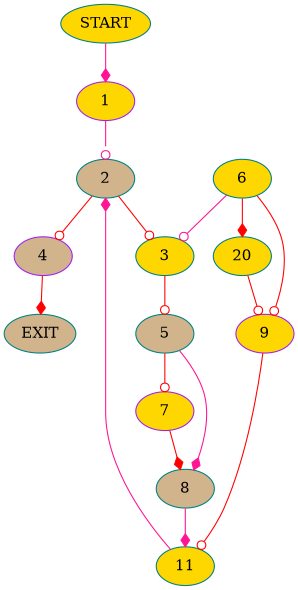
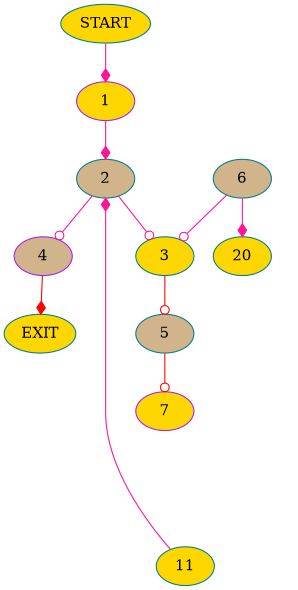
(106, 134) -> (106, 134)
(242, 179) -> (242, 179)
(242, 211) -> (242, 211)
(77, 214) -> (77, 214)
(133, 214) -> (133, 214)
(40, 334) -> (40, 334)
(265, 334) -> none
(185, 489) -> none
